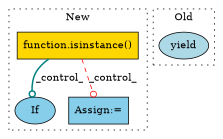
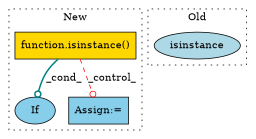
(184, 46) -> (197, 46)
(60, 78) -> (64, 78)
